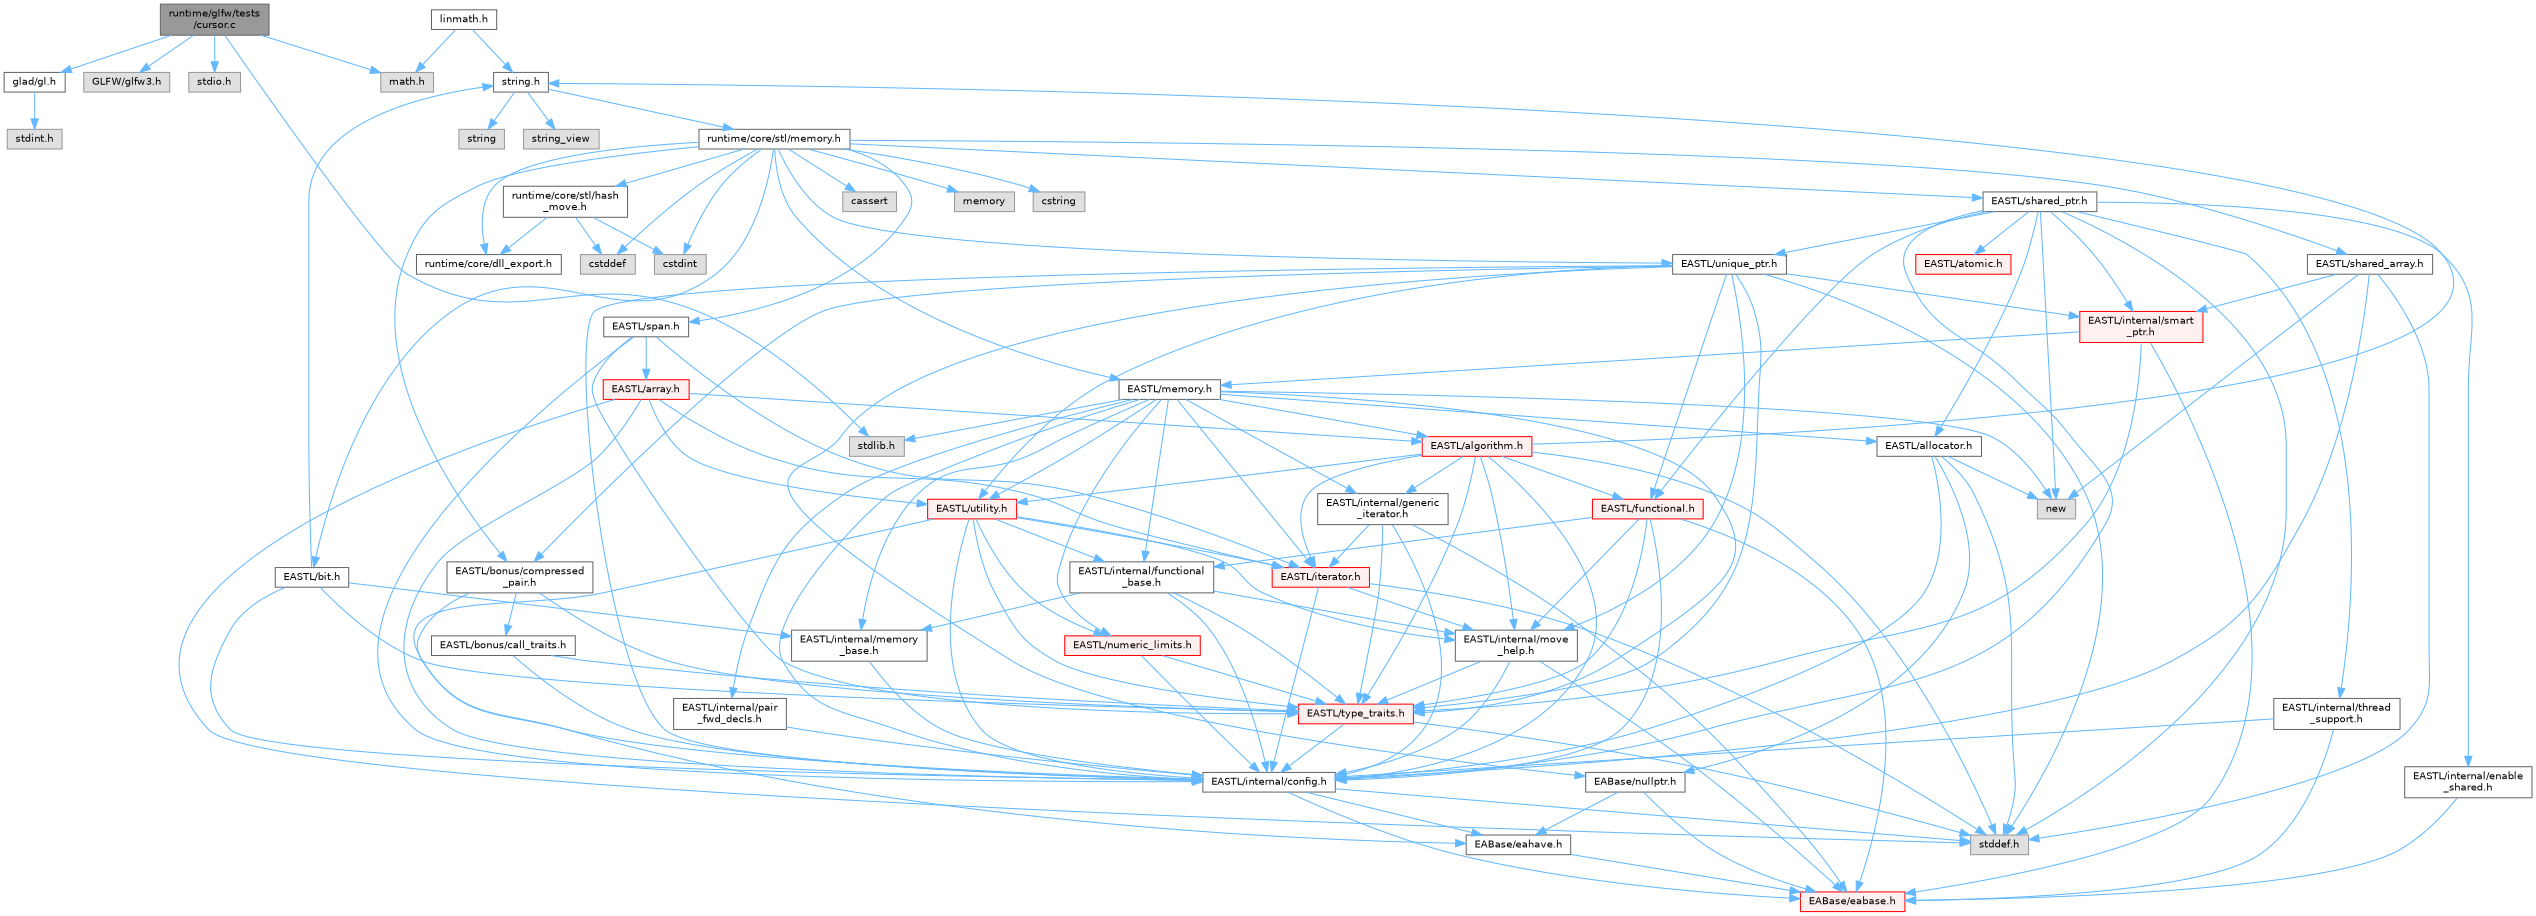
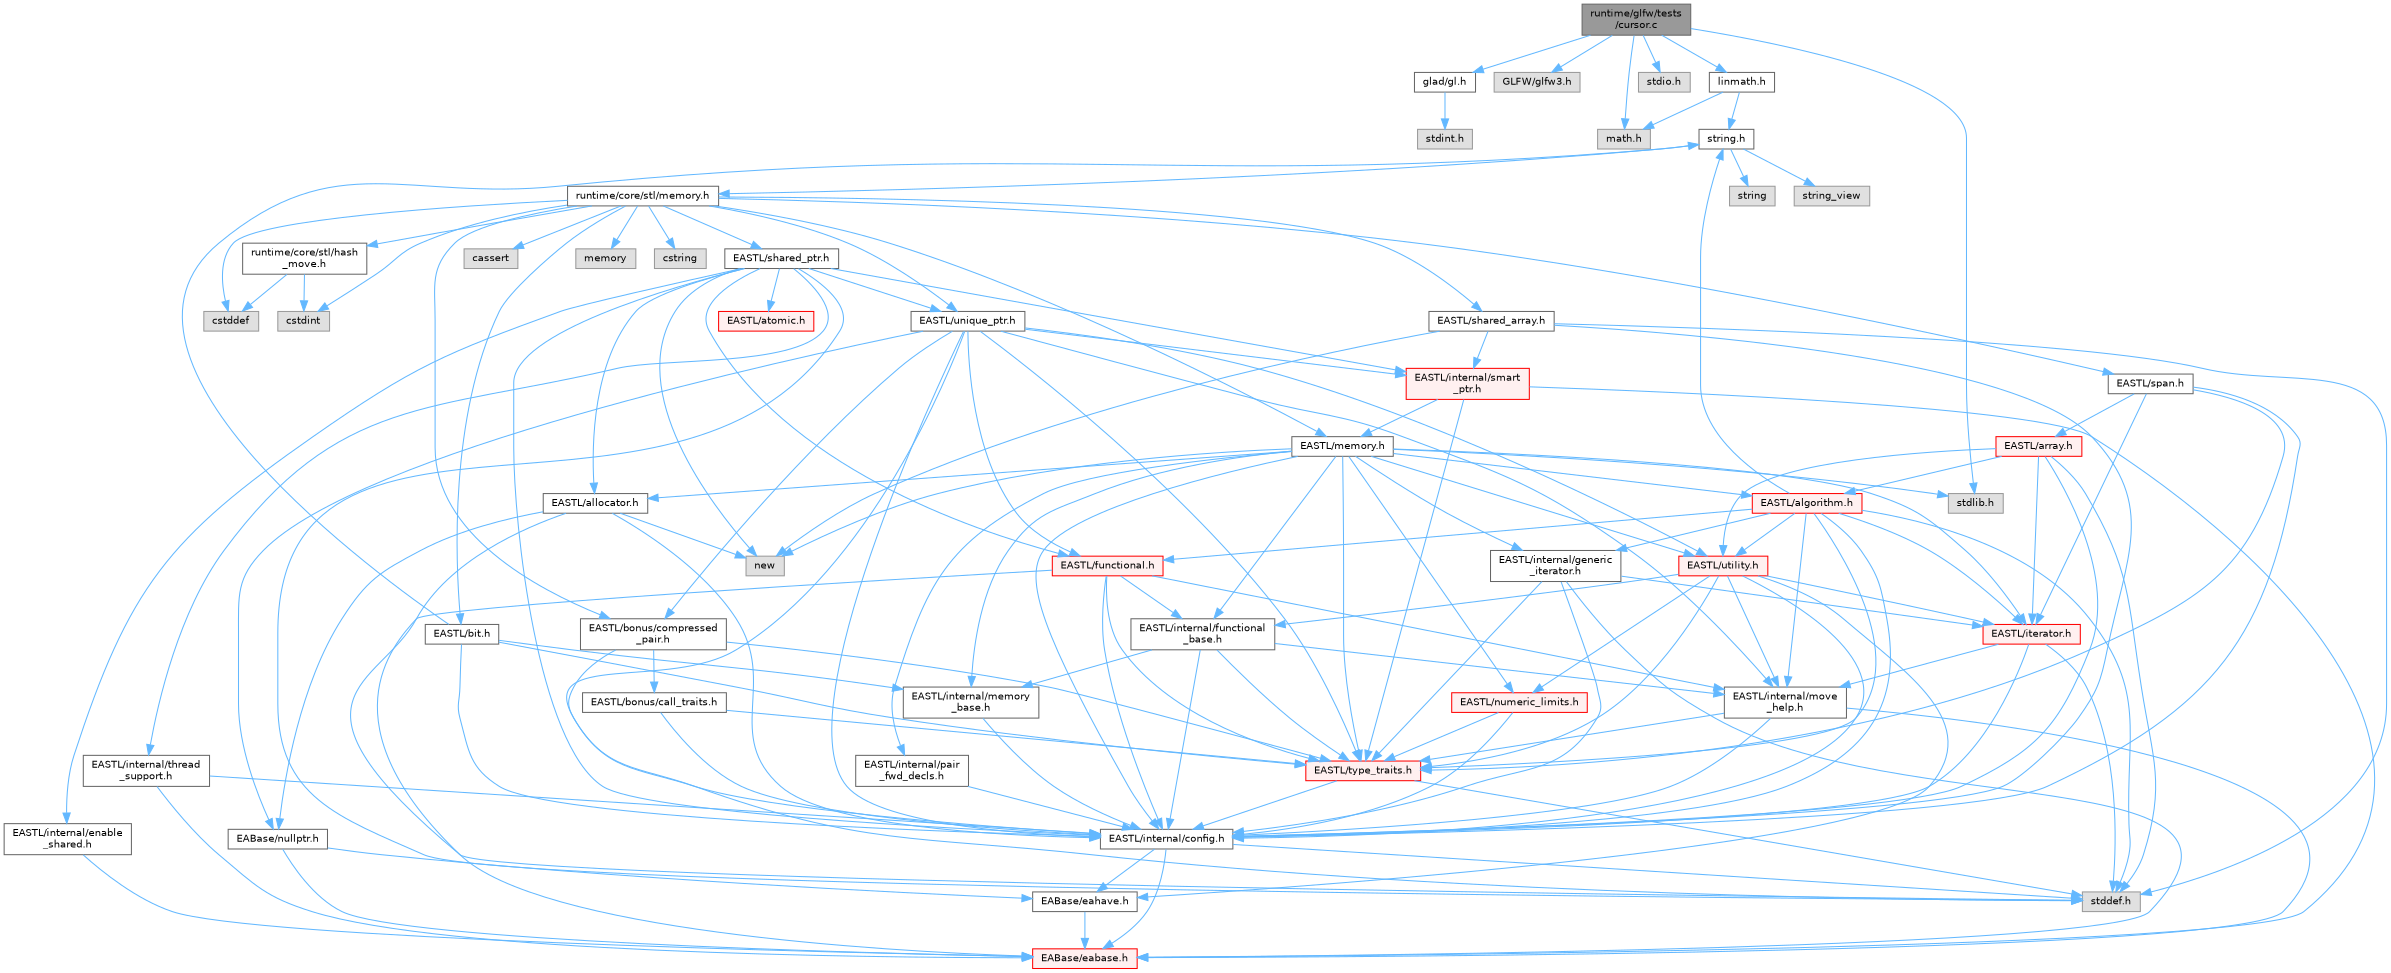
none -> (1689, 51)
(489, 264) -> none
